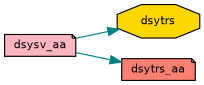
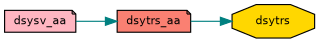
(92, 35) -> (206, 21)
